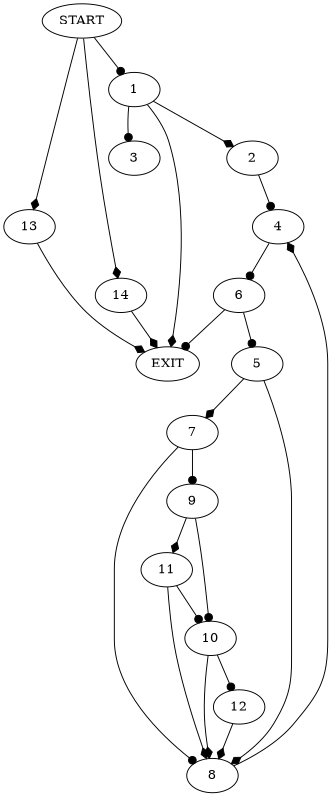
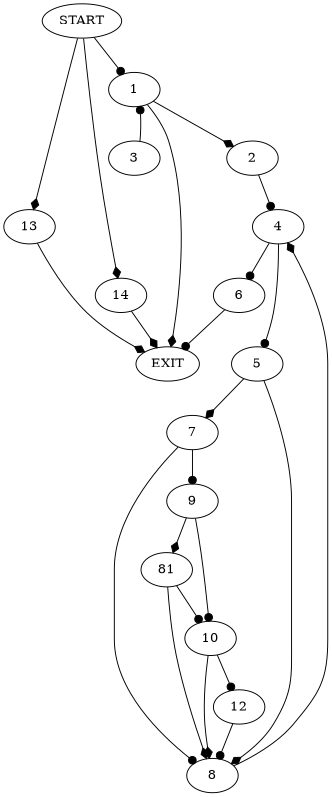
(128, 120) -> (141, 128)
(247, 326) -> (276, 292)
(167, 570) -> (167, 570)
(227, 738) -> (227, 738)
